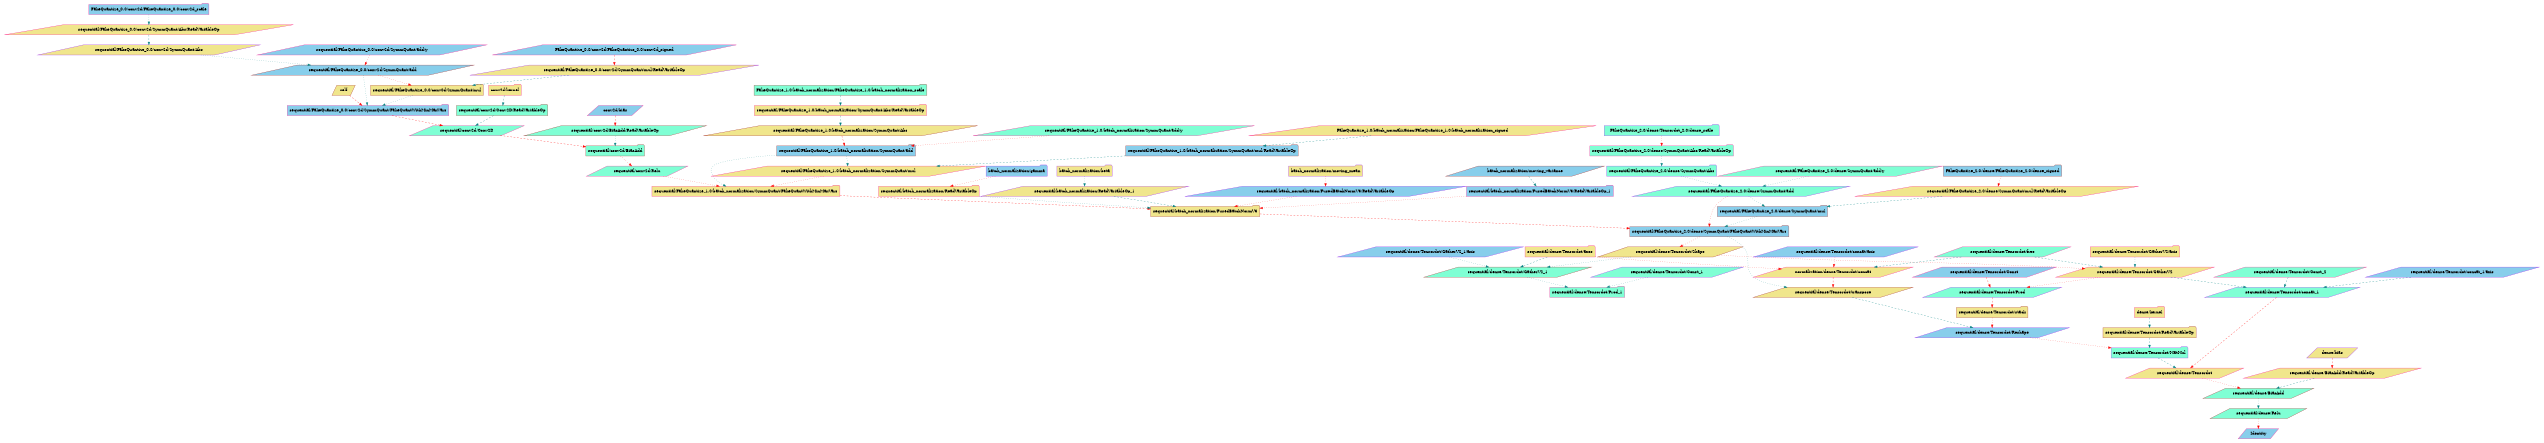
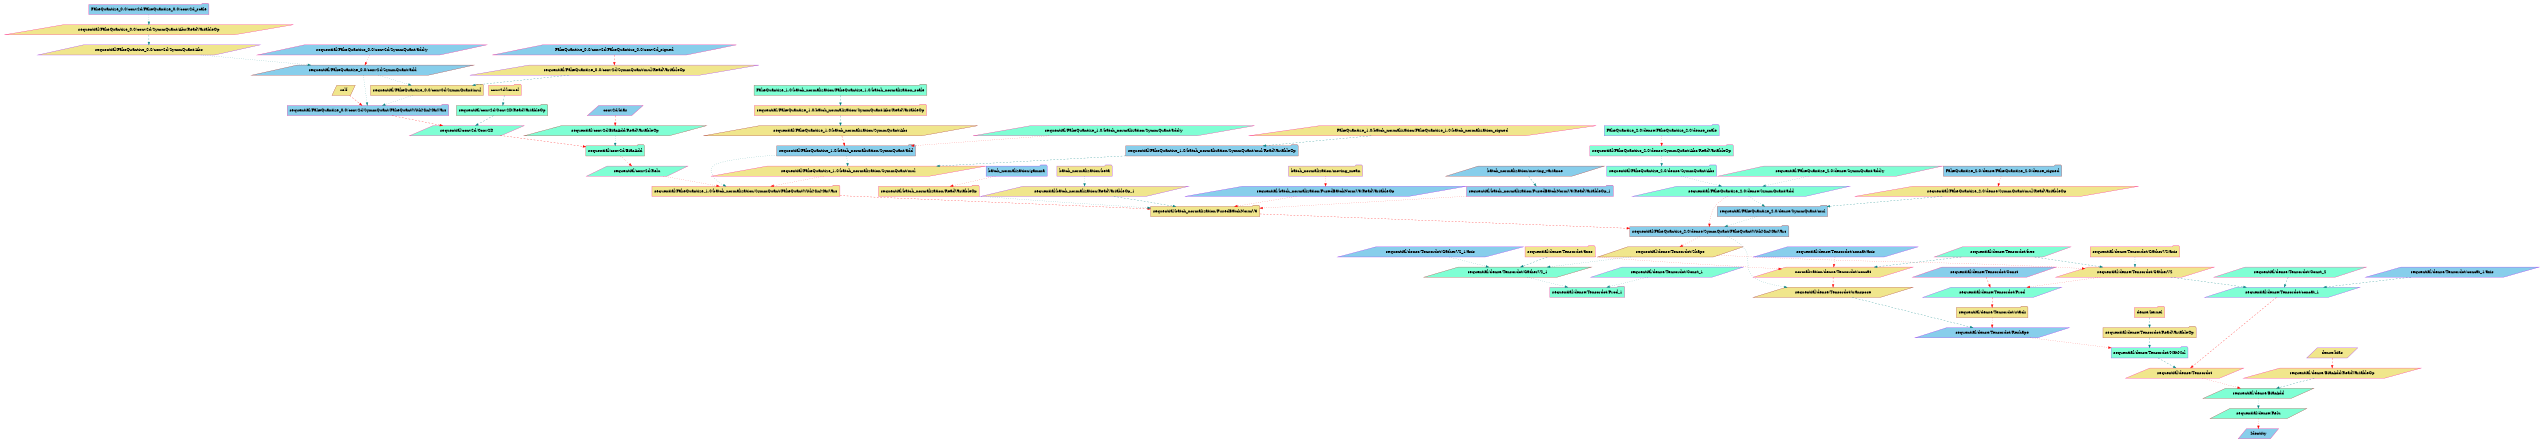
(393, 80) -> (393, 80)
(1662, 131) -> (1662, 131)
